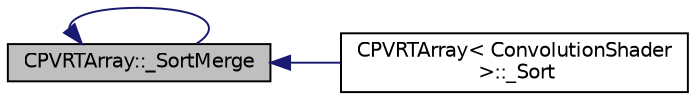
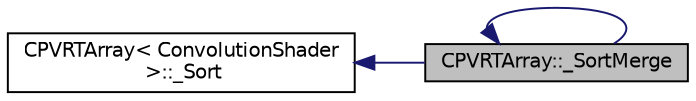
(315, 63) -> (400, 63)
